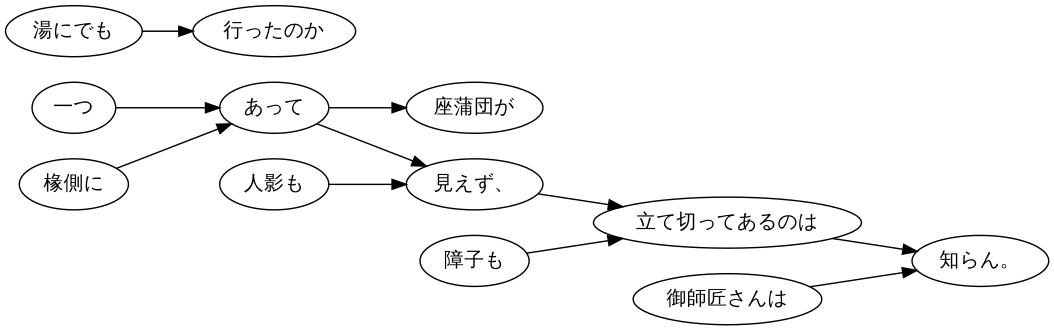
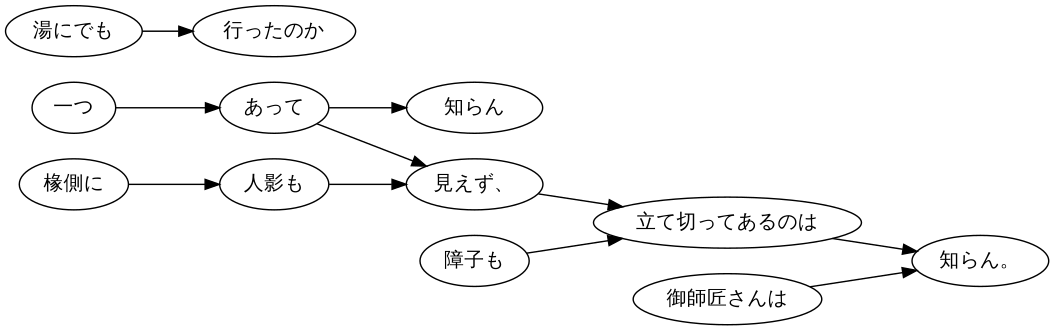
(475, 108) -> (475, 108)
(167, 149) -> (167, 184)
